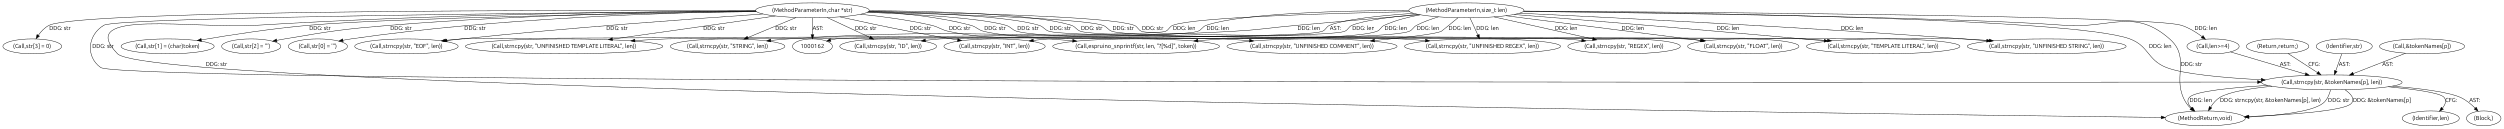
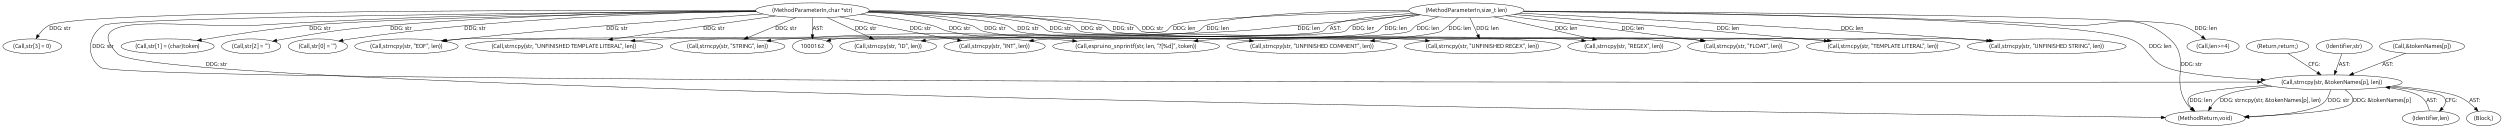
(2268, 63) -> (2414, 93)
